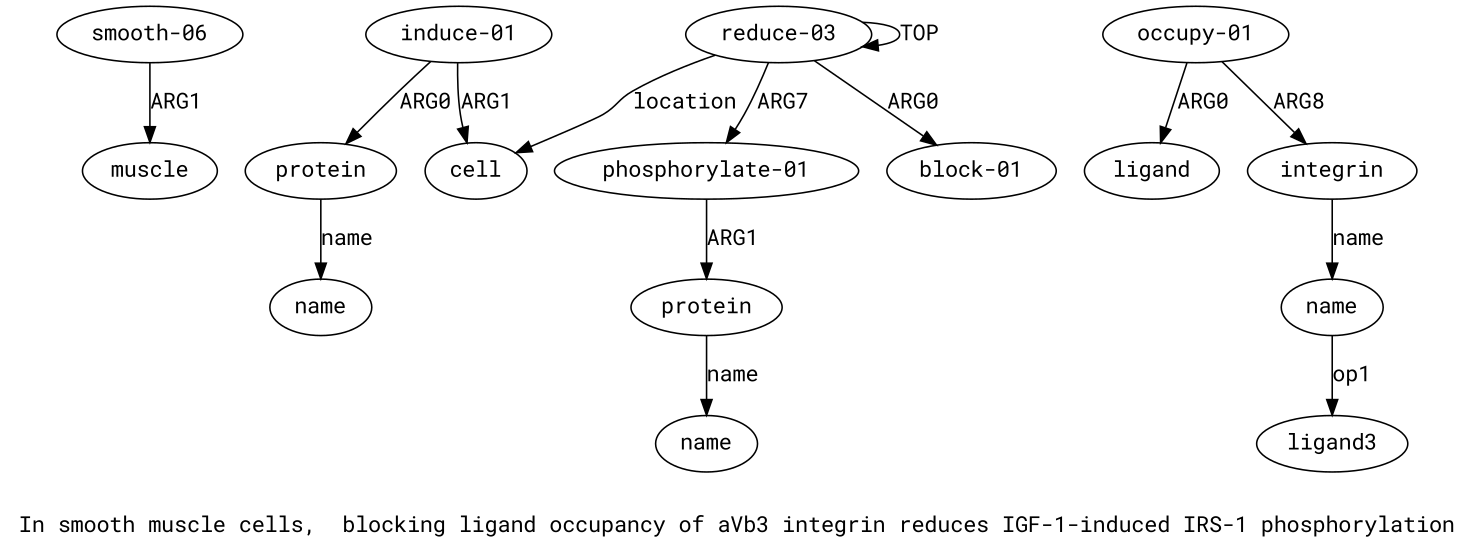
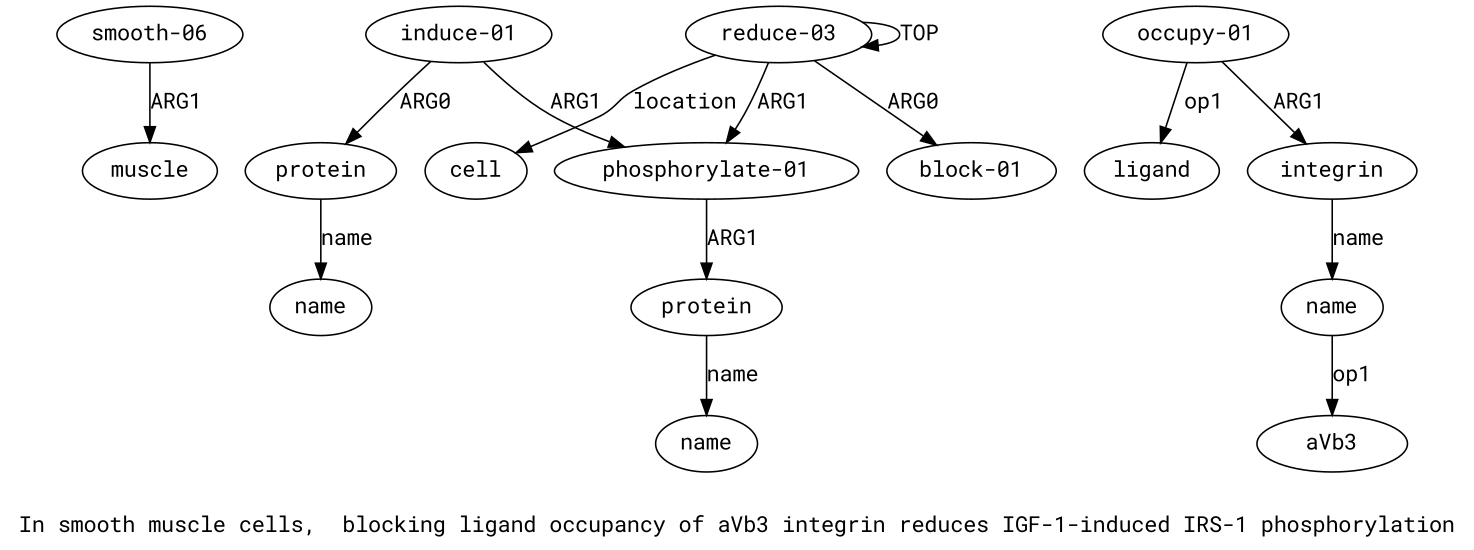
(458, 95) -> (542, 110)
(783, 103) -> (783, 103)
(1204, 103) -> (1204, 103)
(1299, 103) -> (1299, 103)
(1332, 444) -> (1332, 444)
